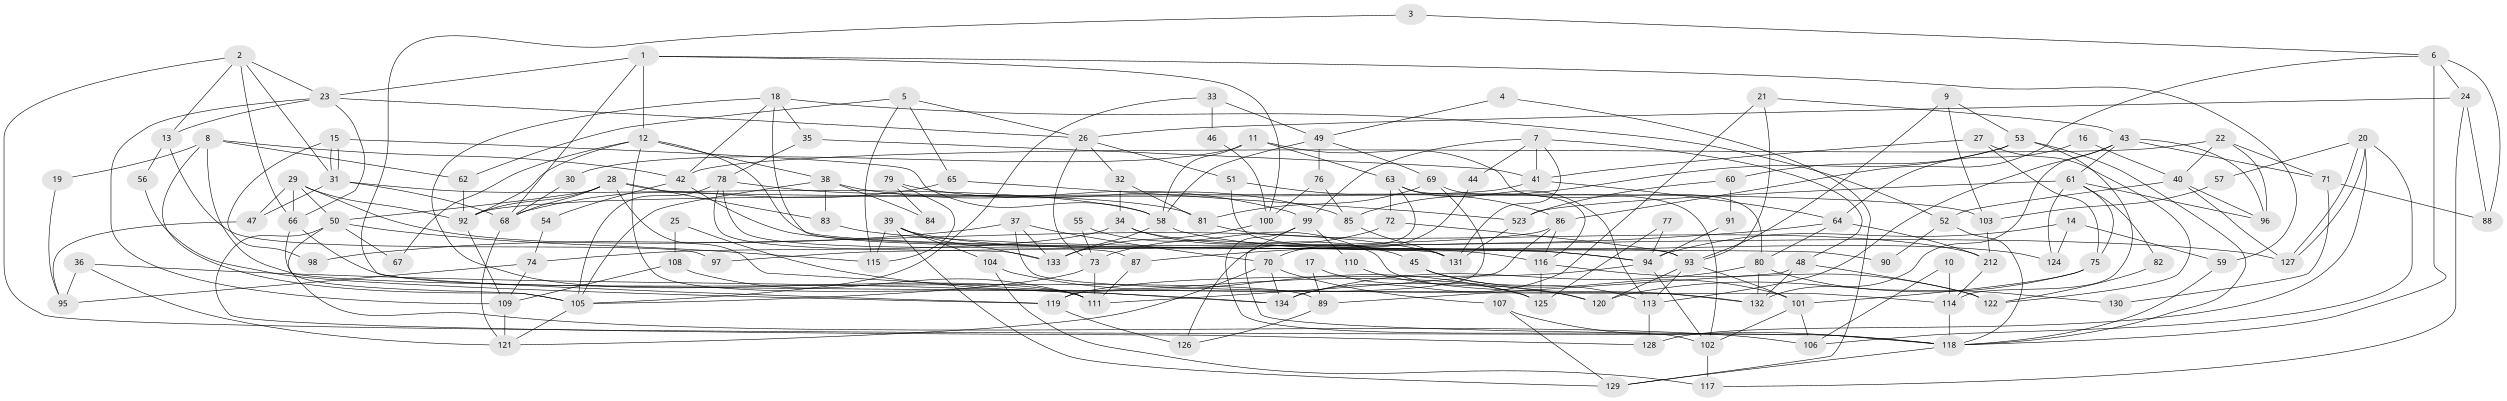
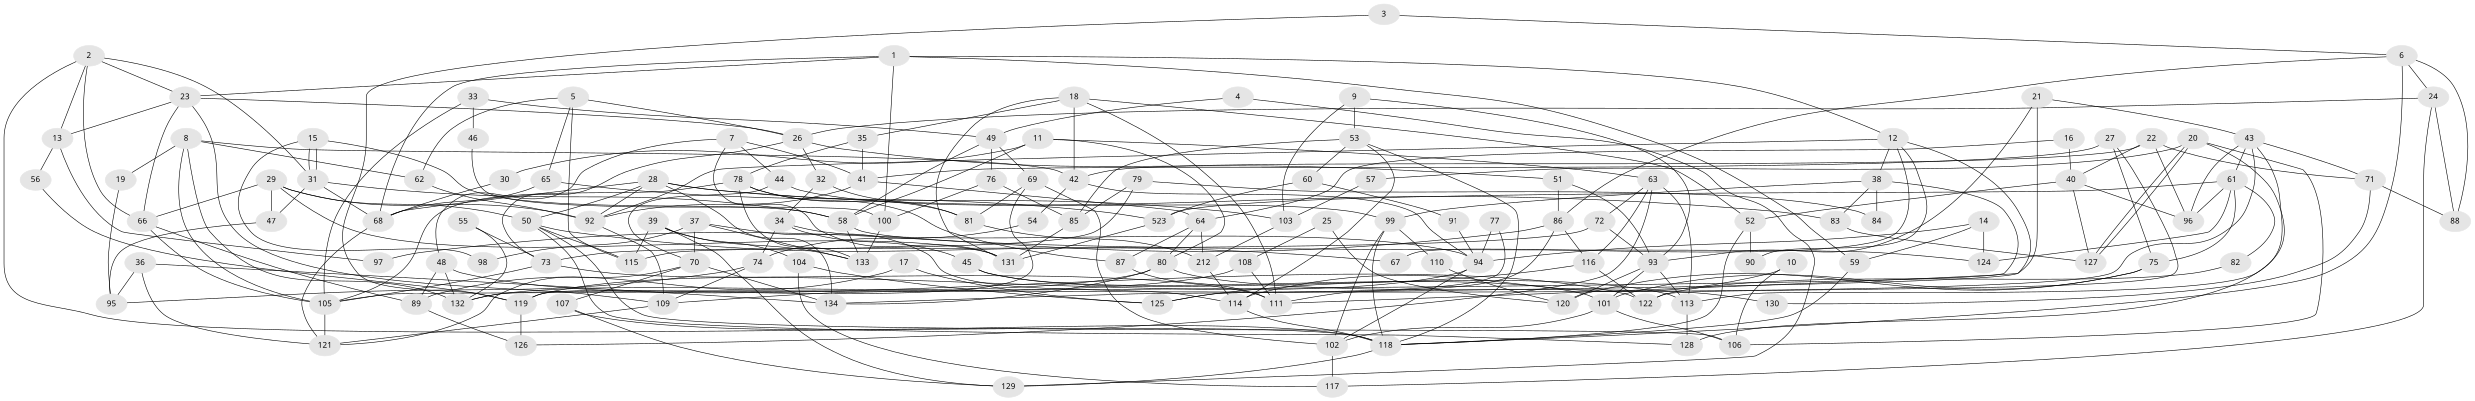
(1410, 155) -> (1083, 205)
(1213, 249) -> none
